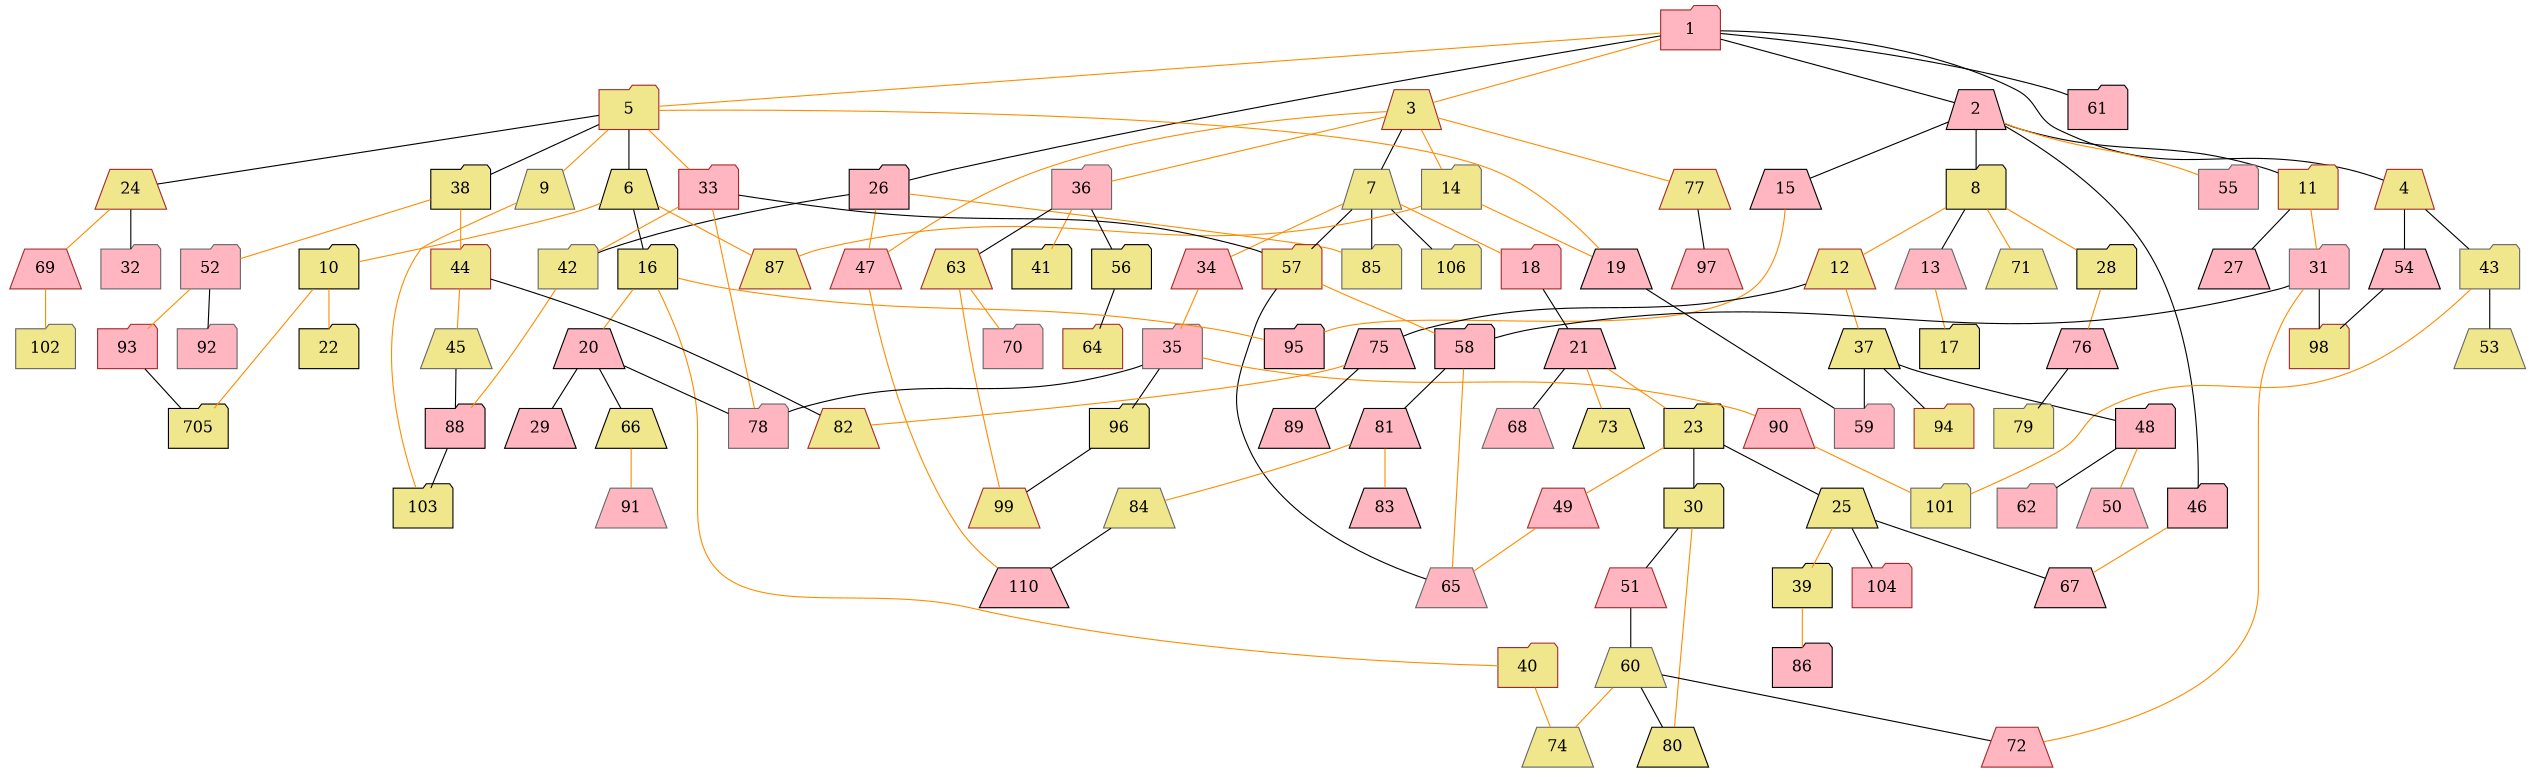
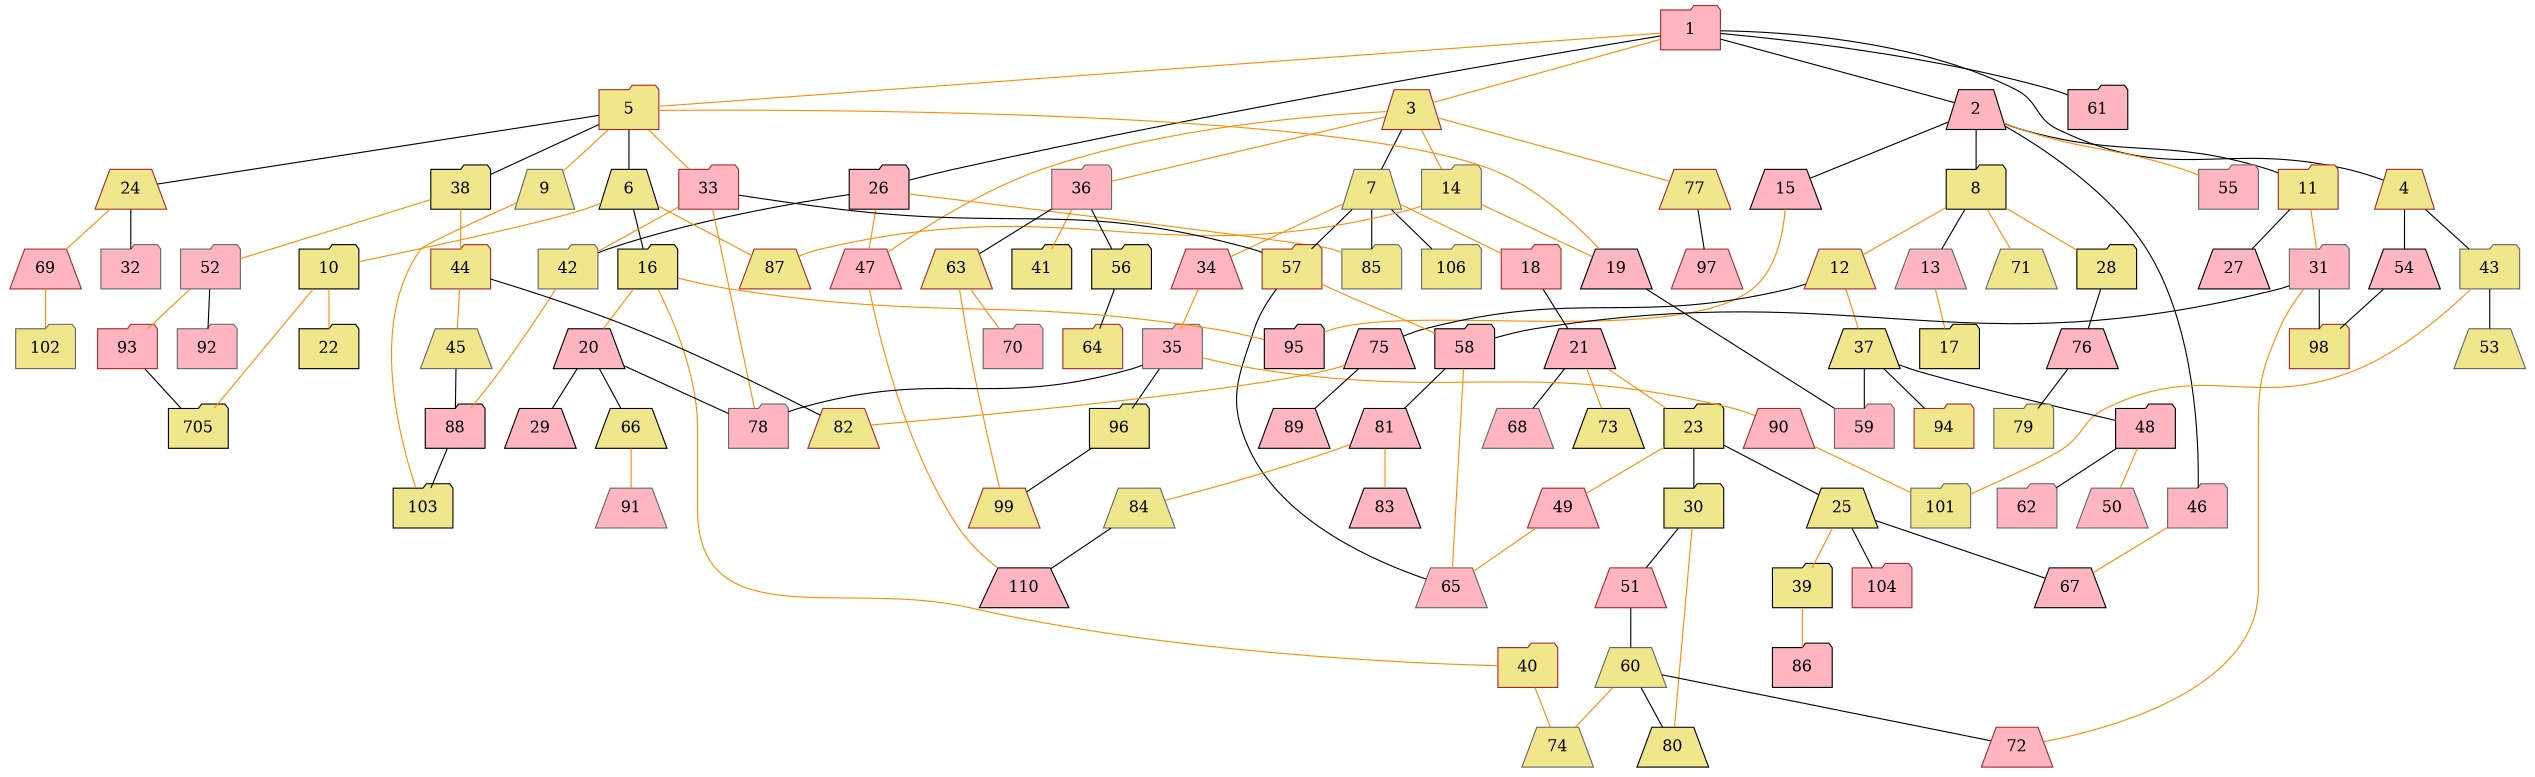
(2094, 309) -> (2094, 309)
(2198, 508) -> (2198, 508)
